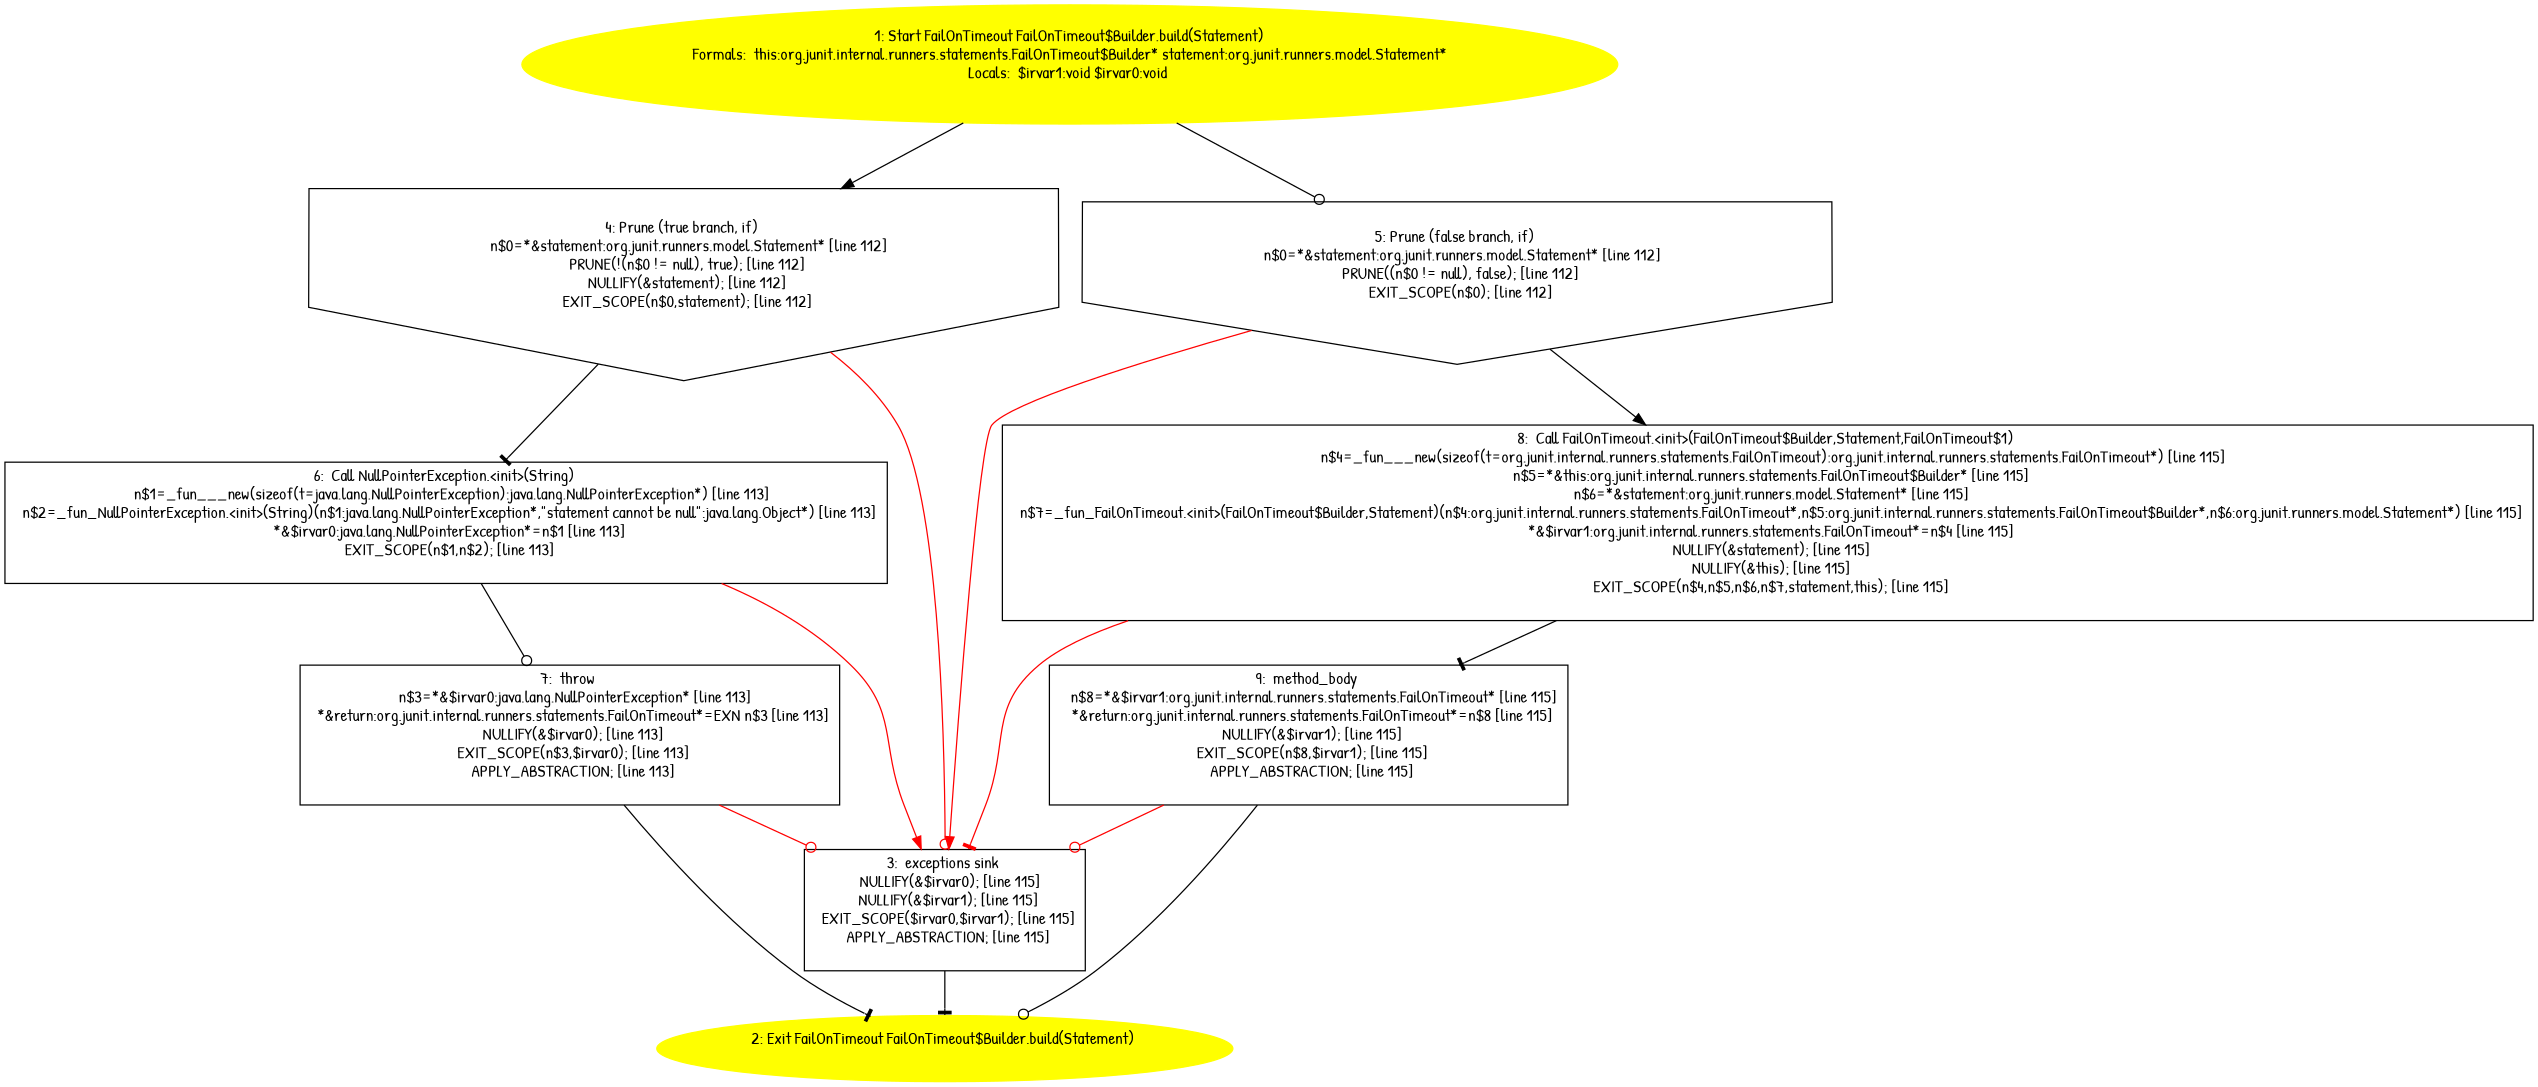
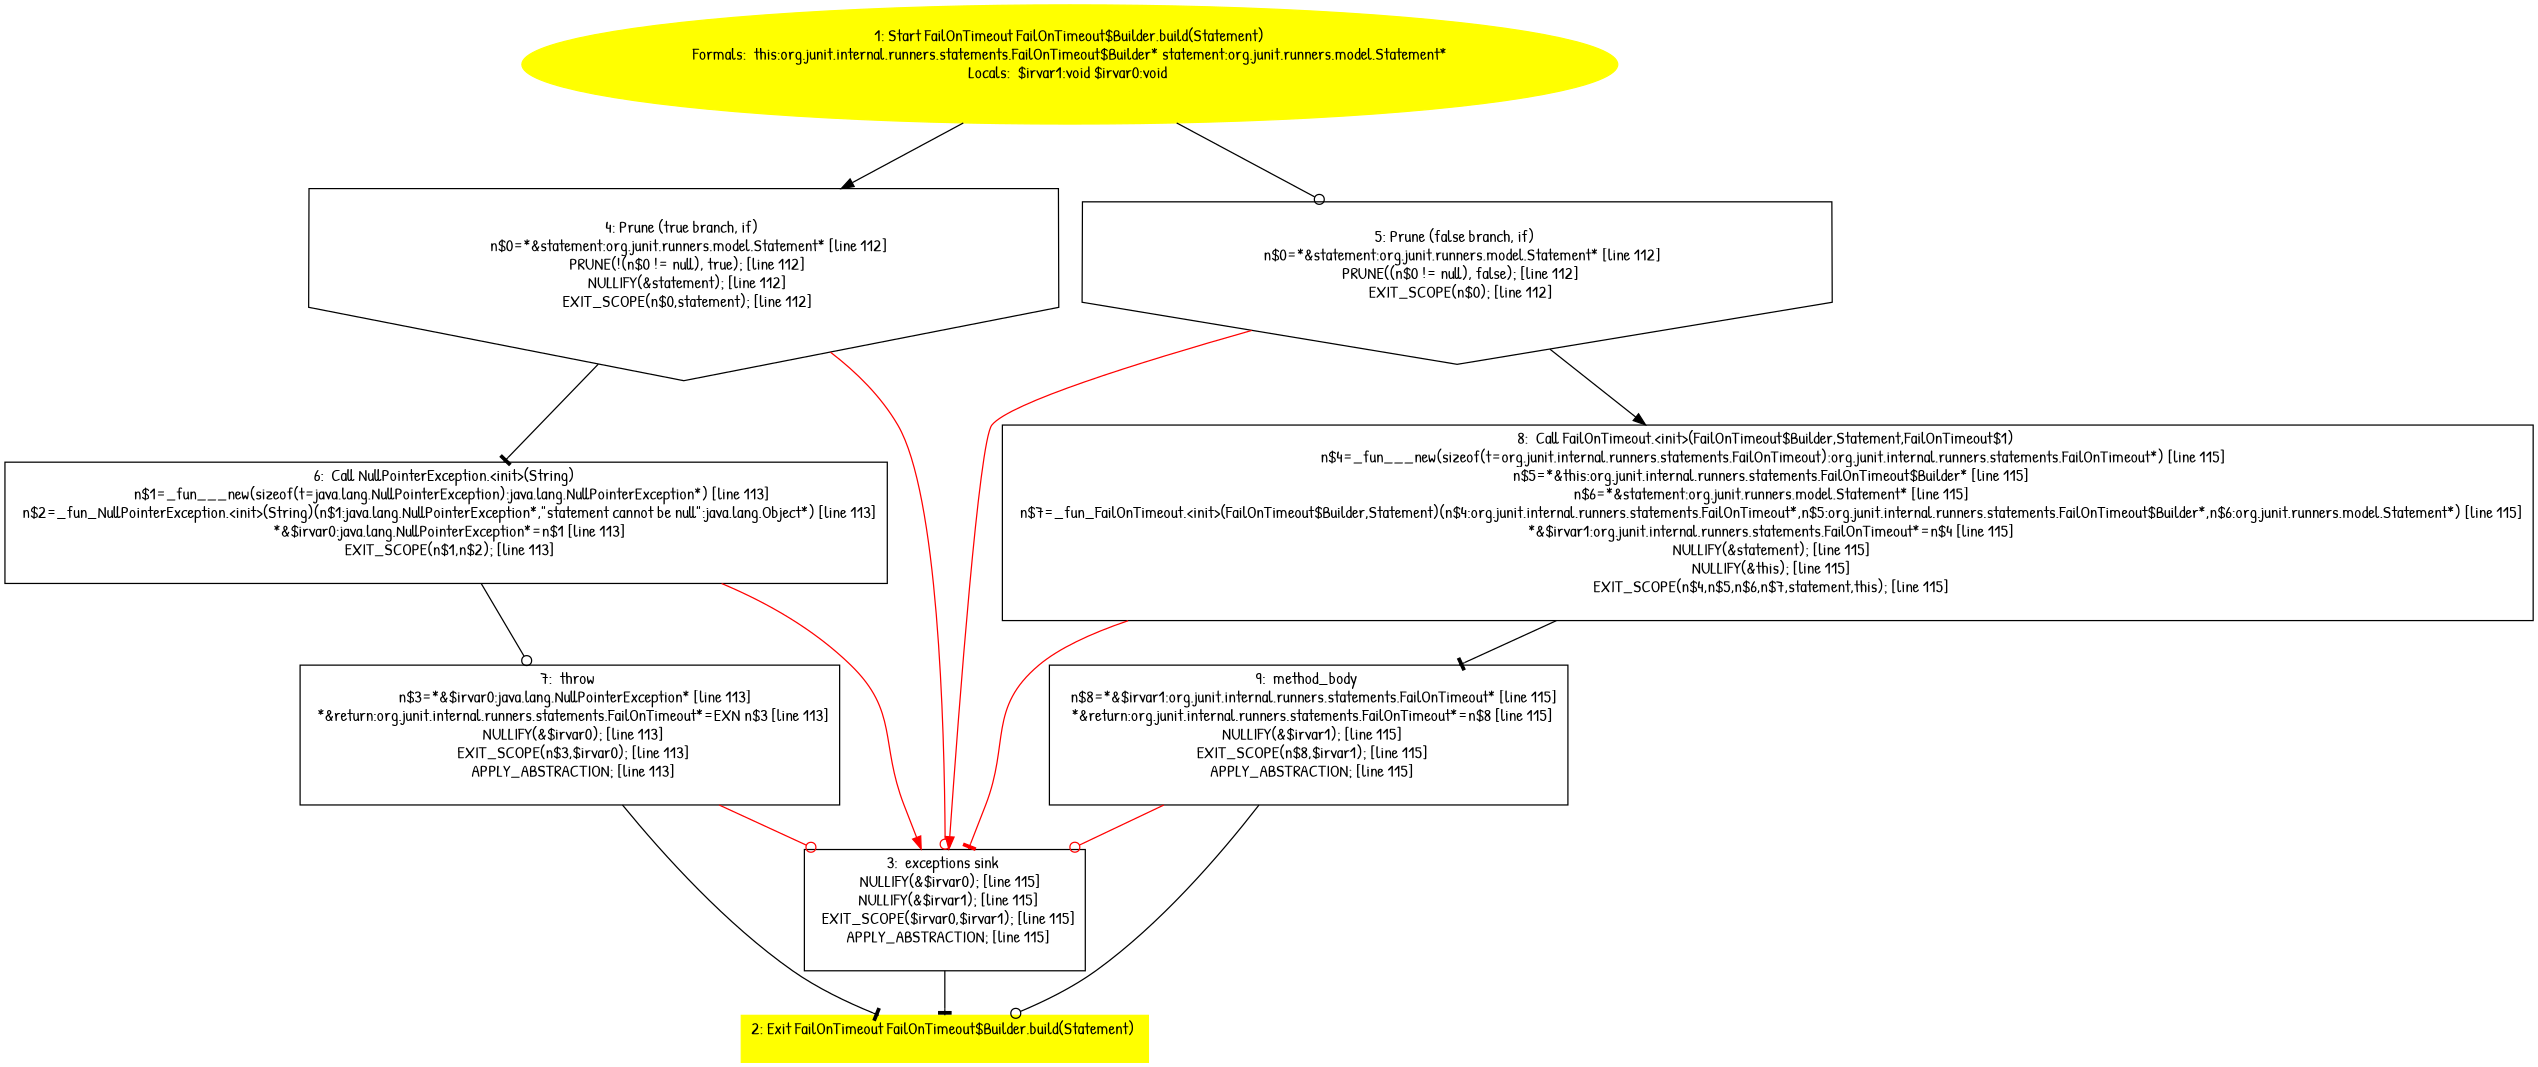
(945, 1049) -> (945, 1039)
